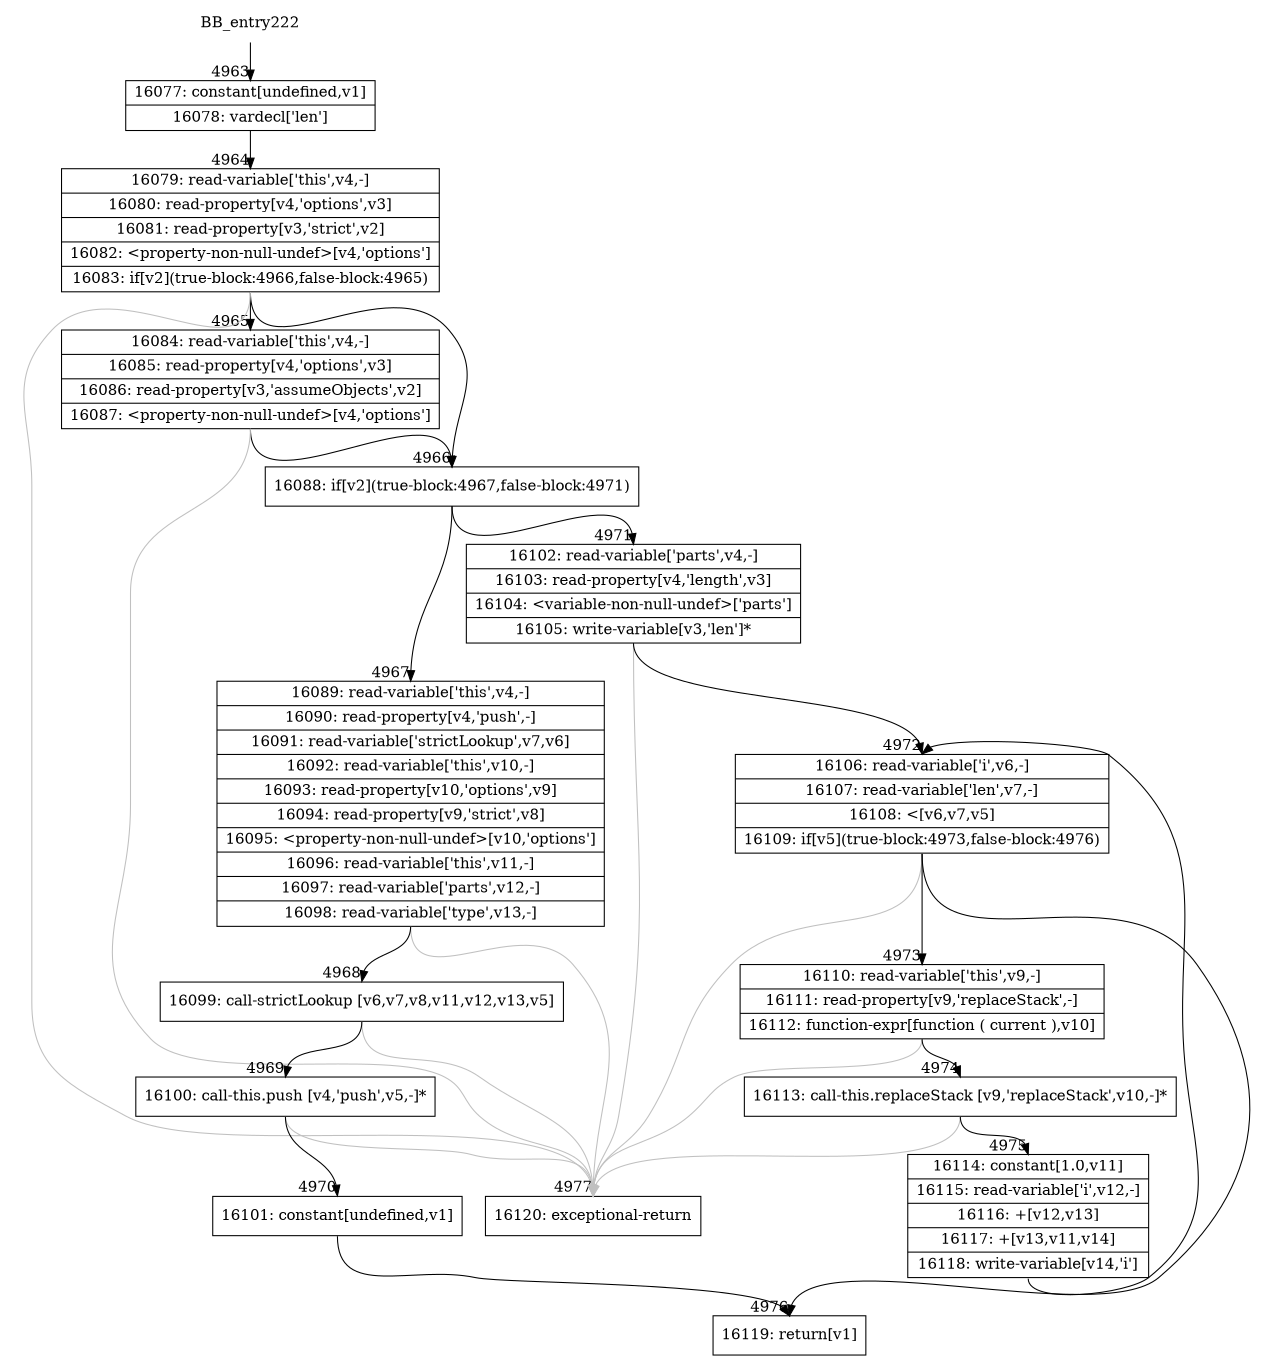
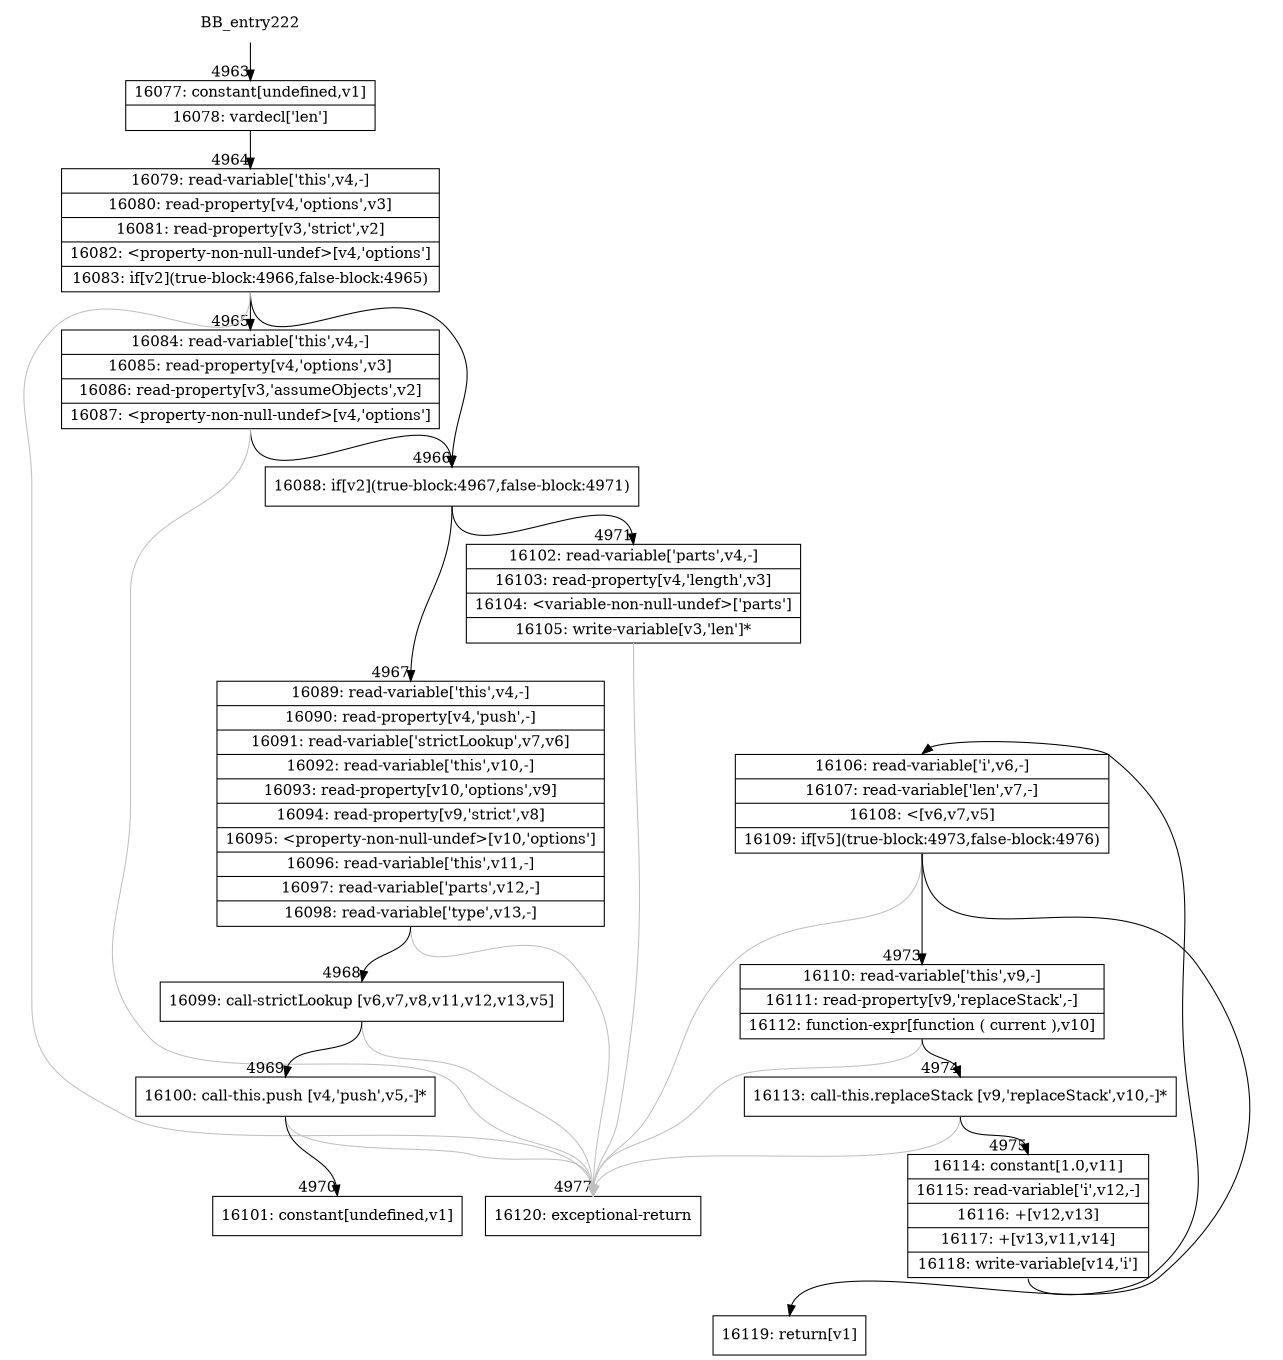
(773, 698) -> none
(549, 1282) -> none
